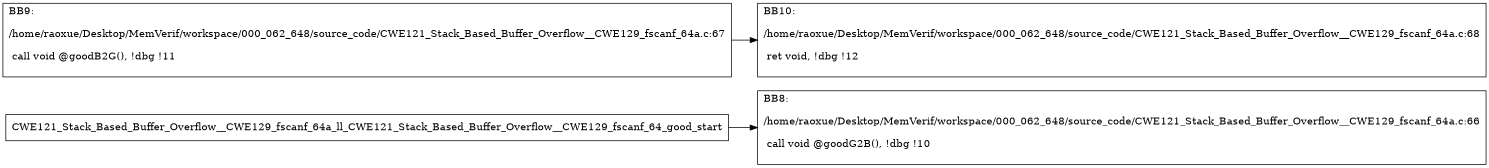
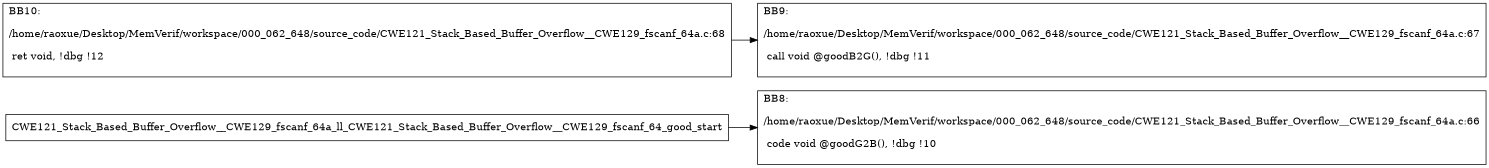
(741, 40) -> (741, 40)
(847, 144) -> (850, 144)
